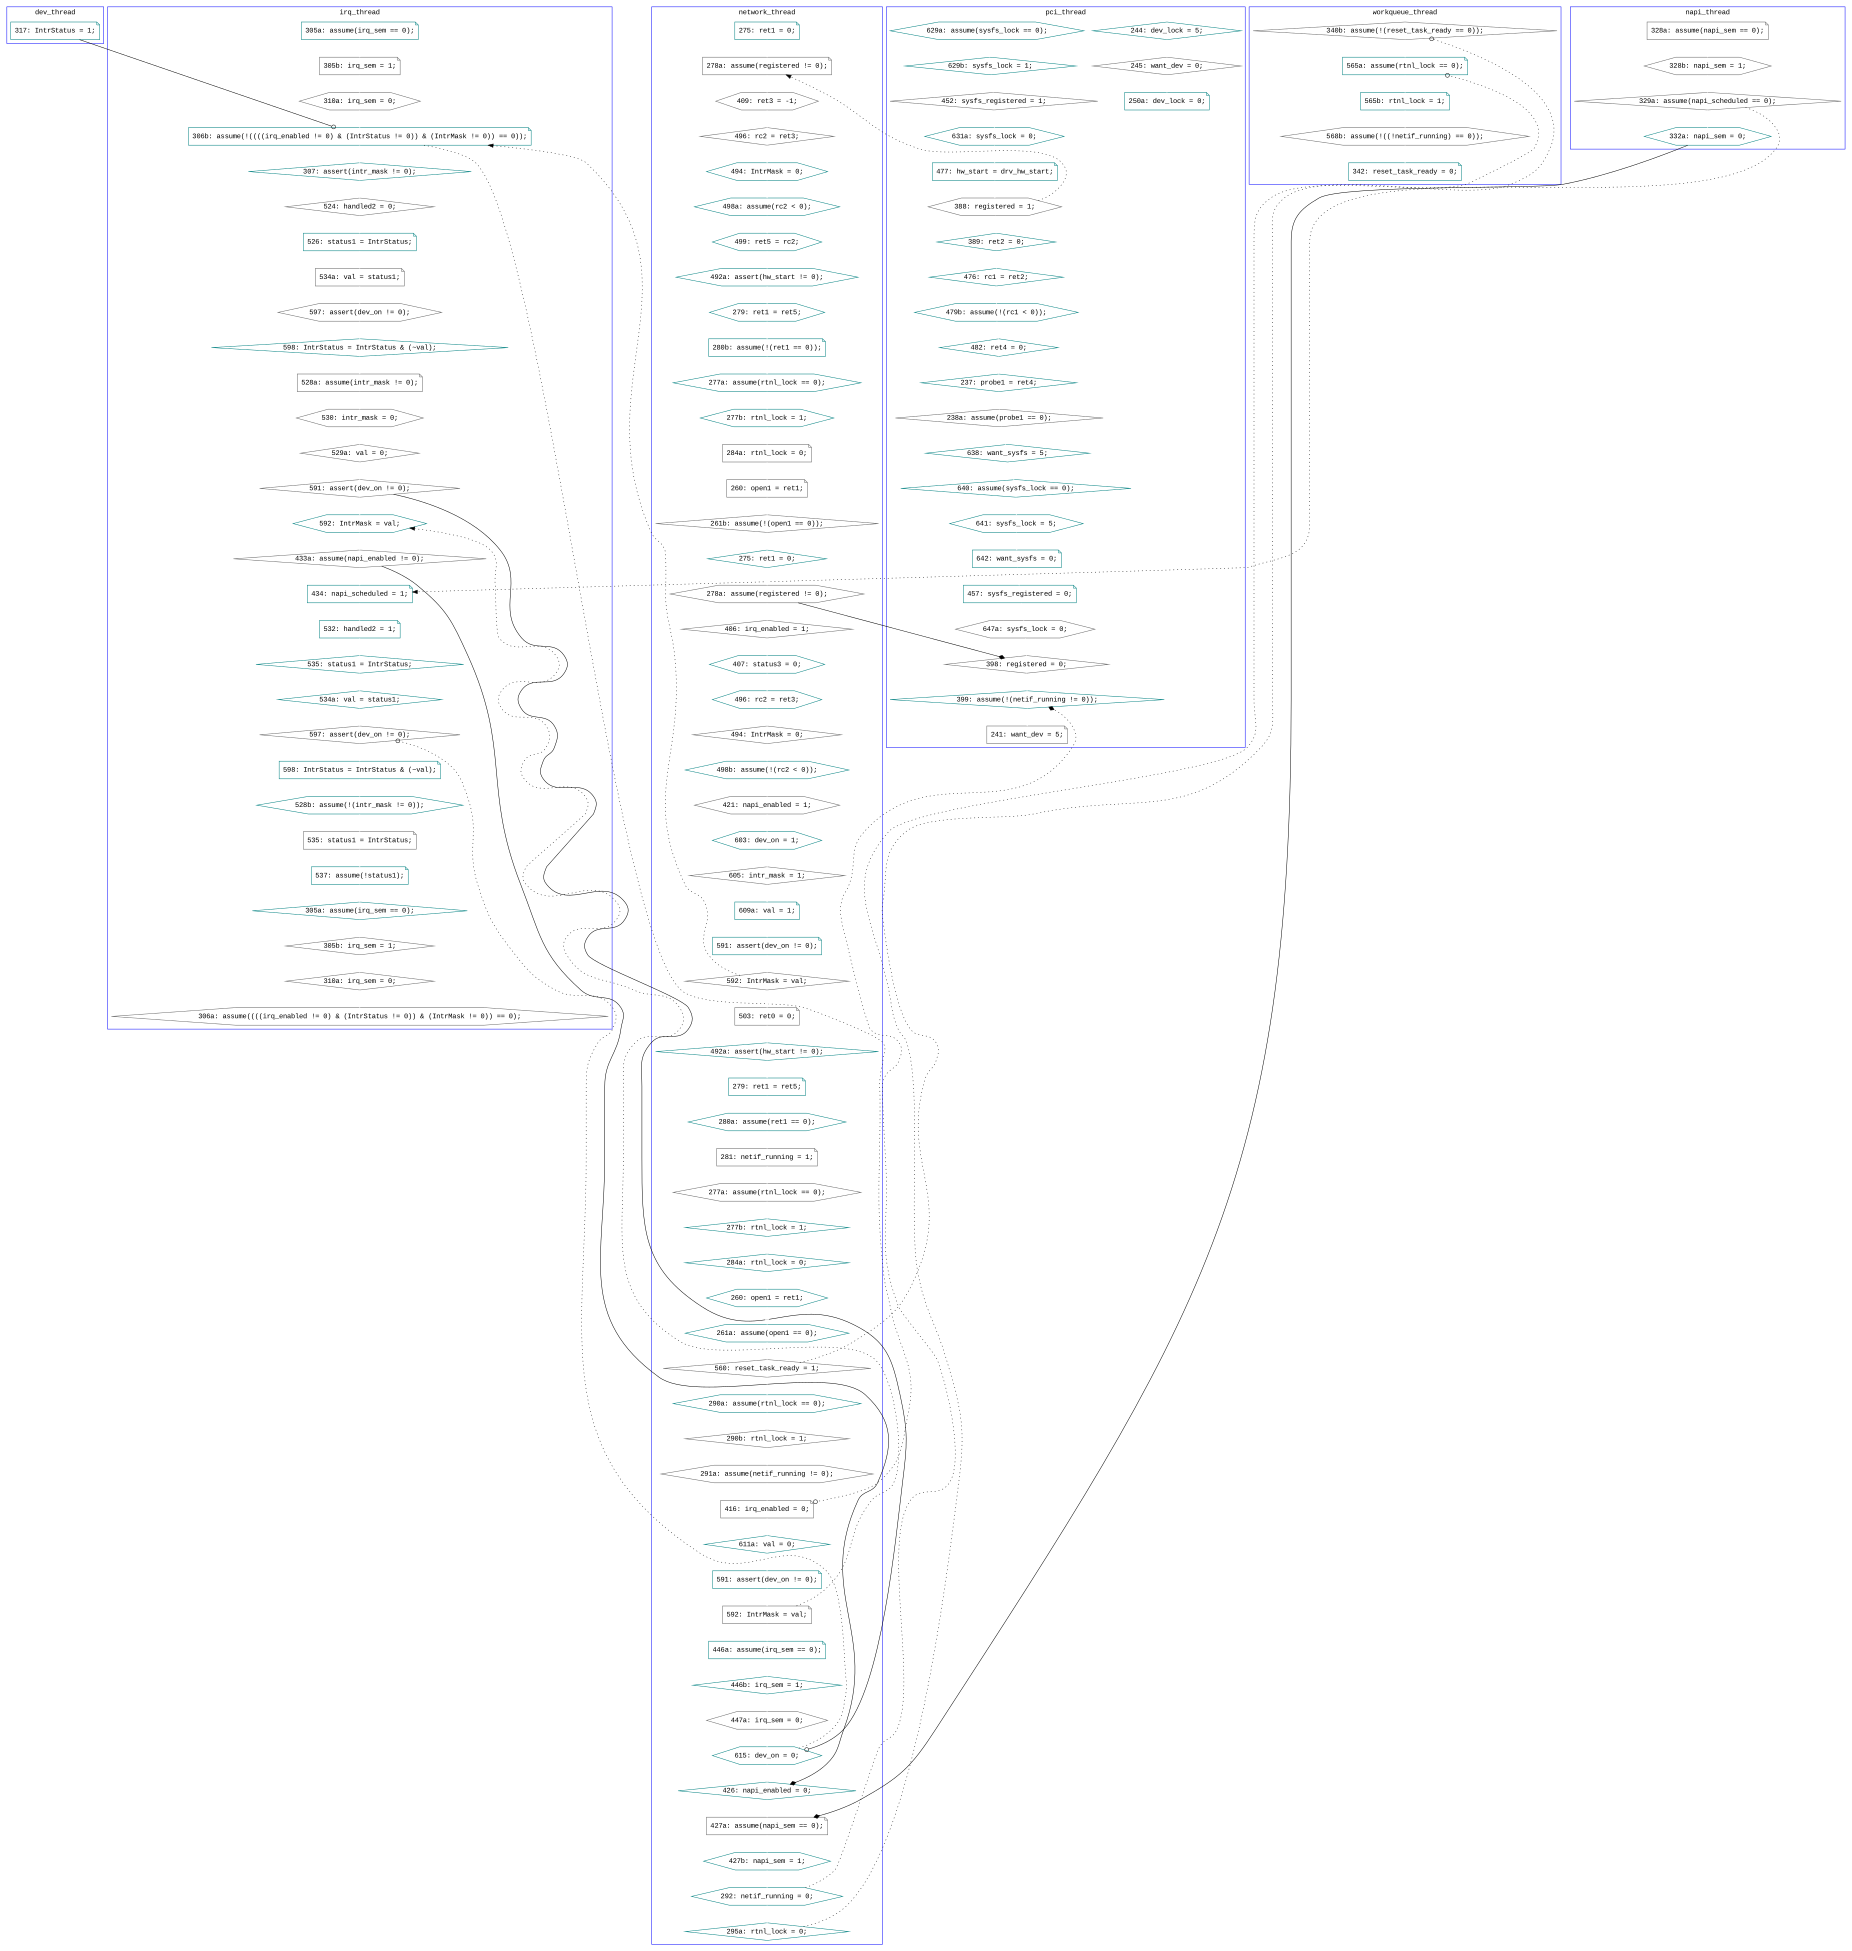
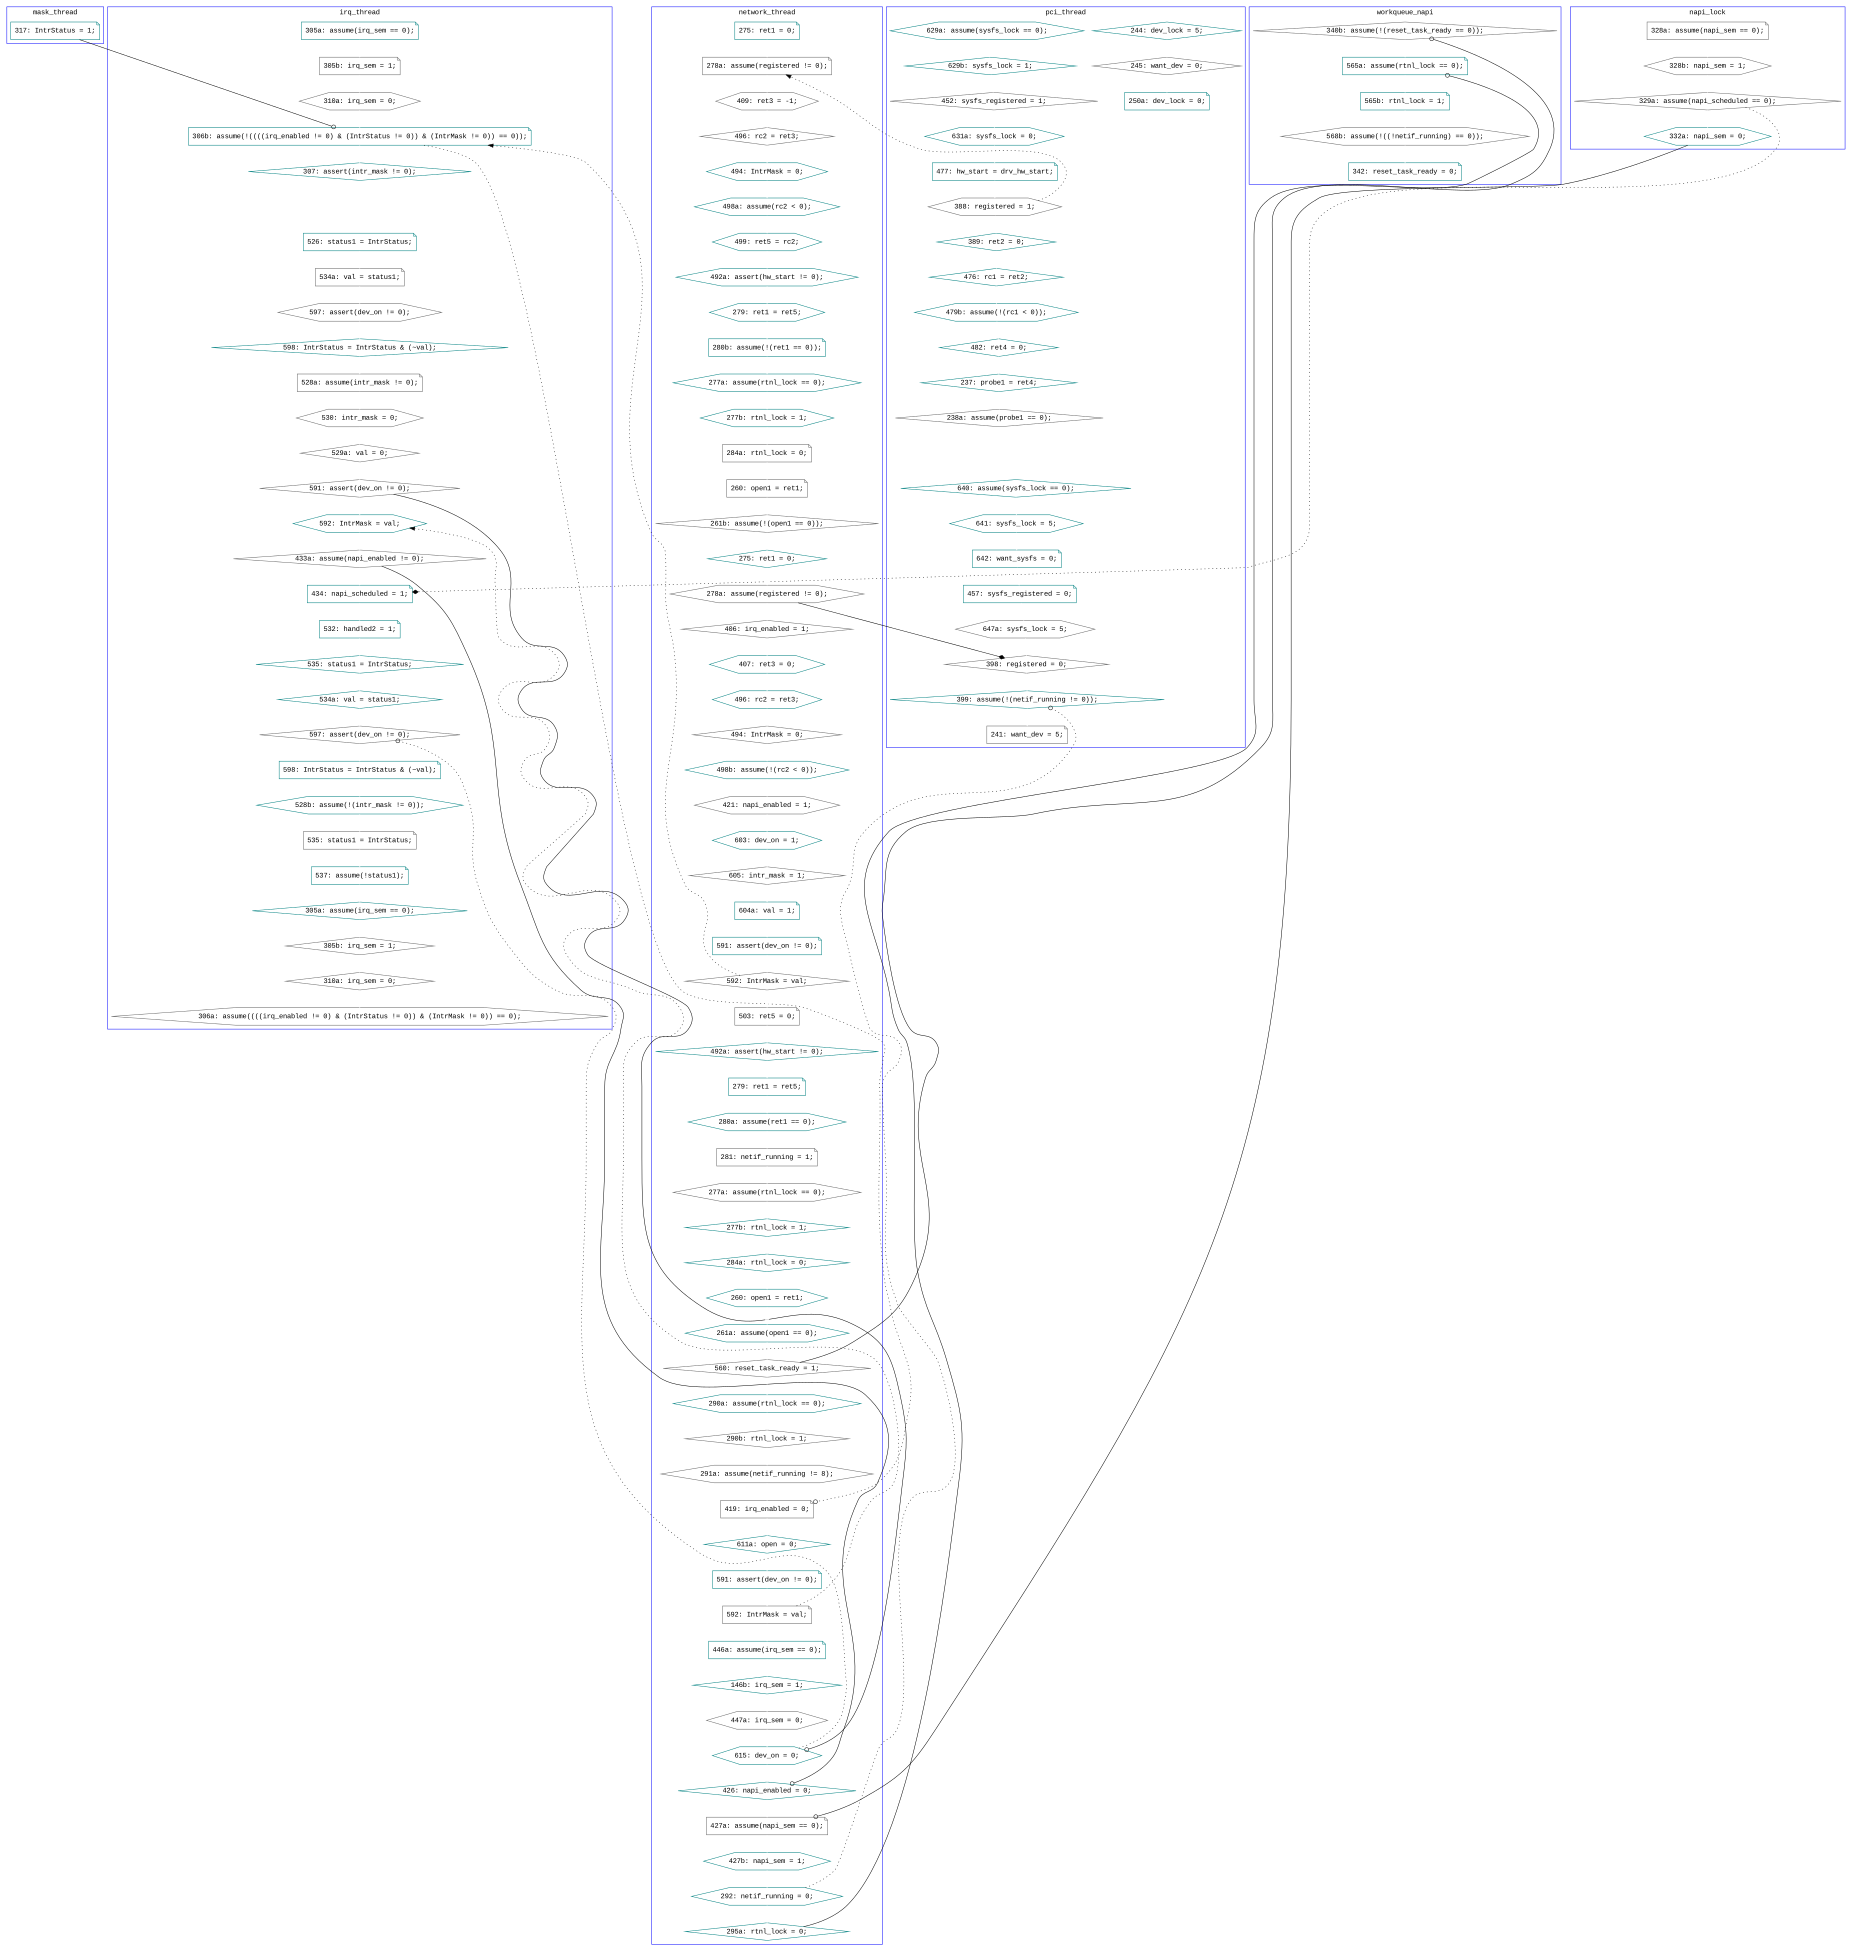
(55, 12) -> (55, 12)
(1405, 12) -> (1405, 12)
(1708, 12) -> (1708, 12)
(360, 207) -> none
(1008, 453) -> none
(1310, 518) -> (1310, 518)
(1025, 629) -> (1025, 629)
(767, 664) -> (767, 664)
(1266, 741) -> (1266, 741)
(968, 807) -> (968, 807)
(1285, 887) -> (1285, 887)
(767, 911) -> (767, 911)
(767, 1016) -> (767, 1016)
(600, 1256) -> (600, 1256)
(890, 1277) -> (890, 1277)
(767, 1474) -> (767, 1474)
(767, 1509) -> (767, 1509)
(767, 1544) -> (767, 1544)
(767, 1685) -> (767, 1685)
